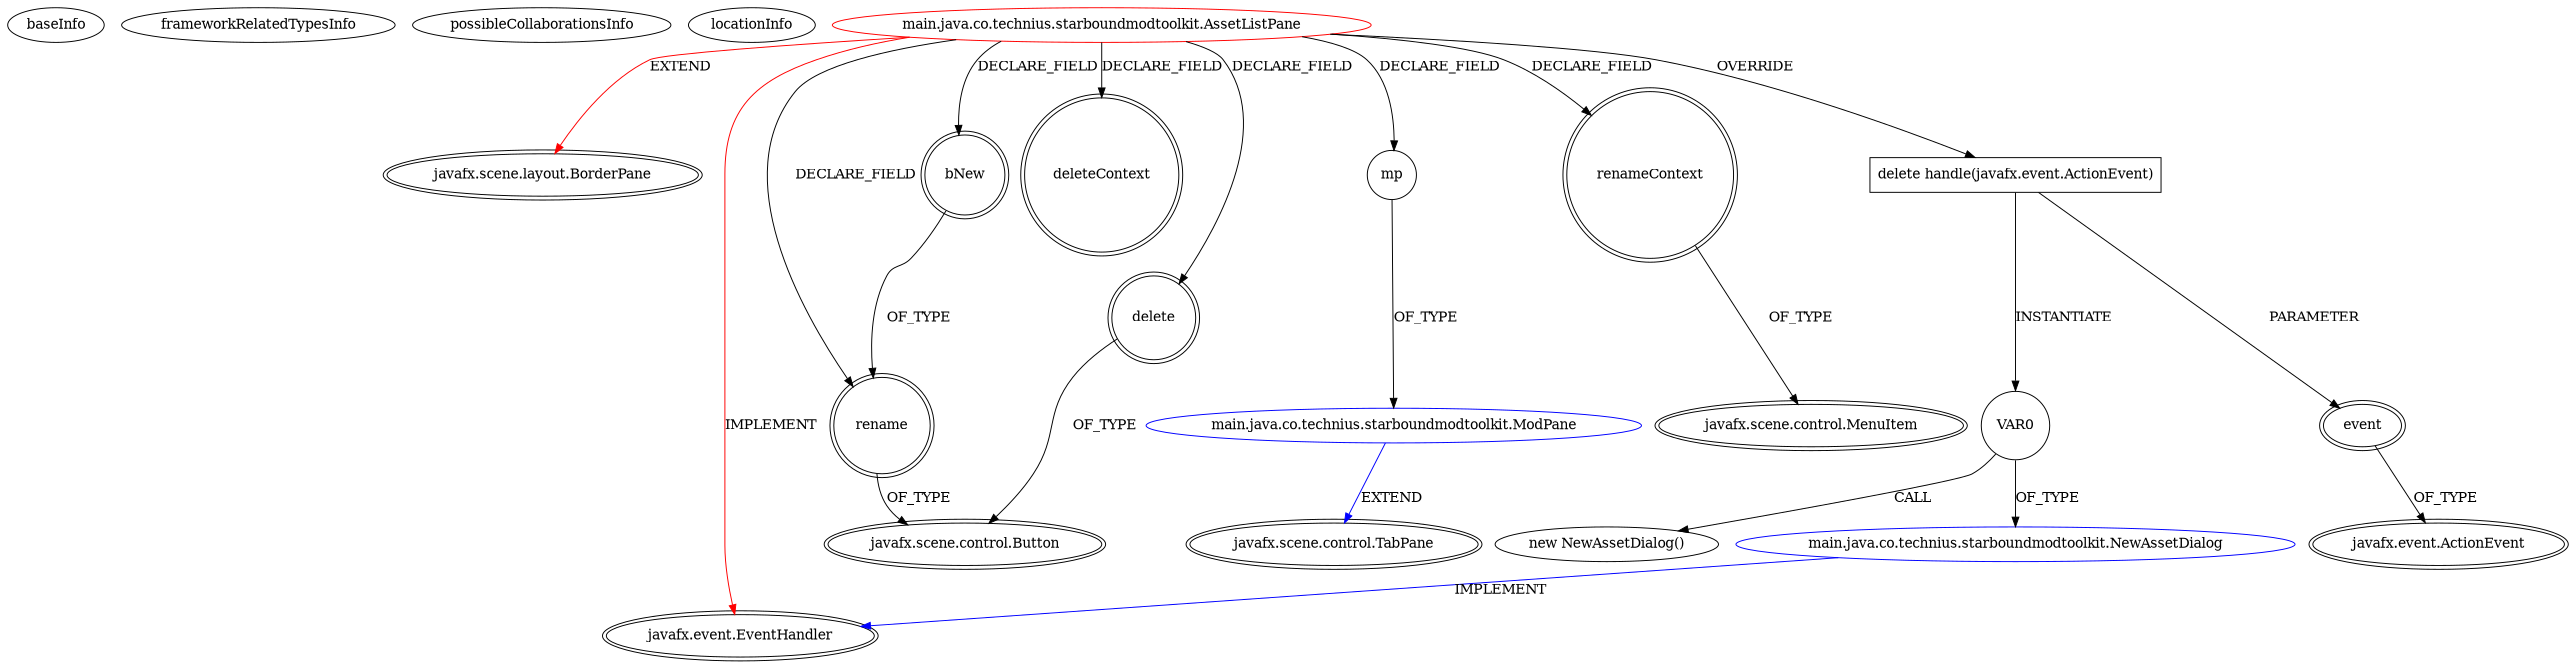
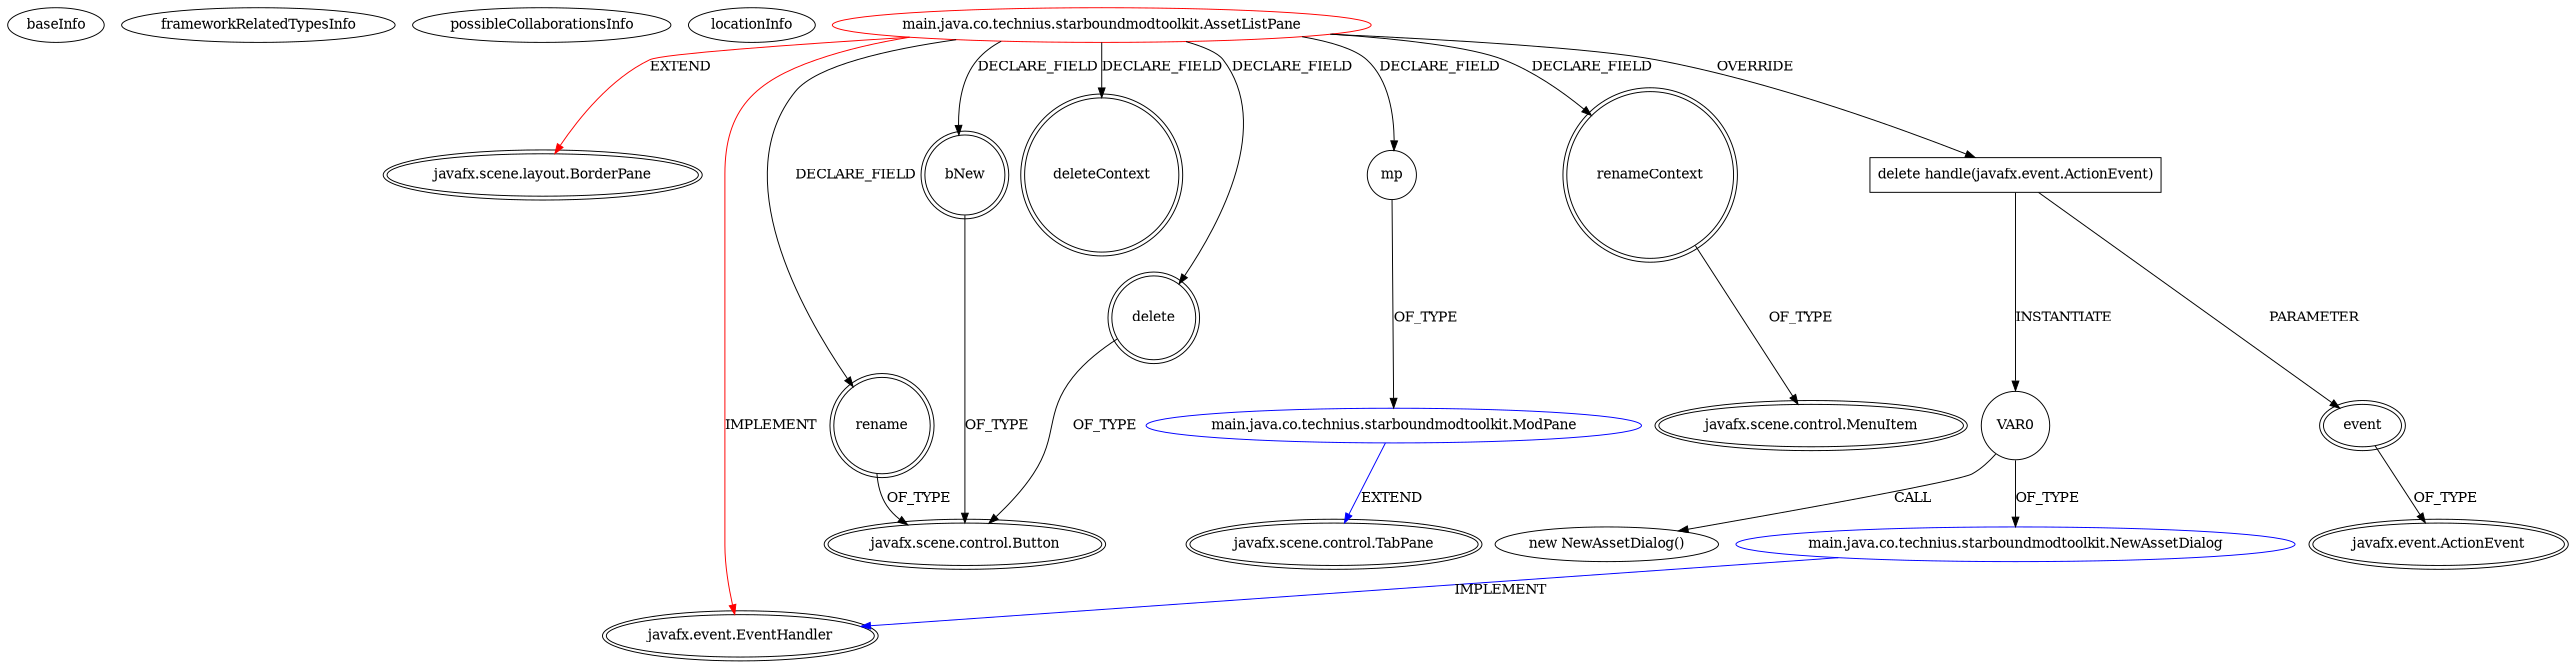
(886, 278) -> (965, 364)
